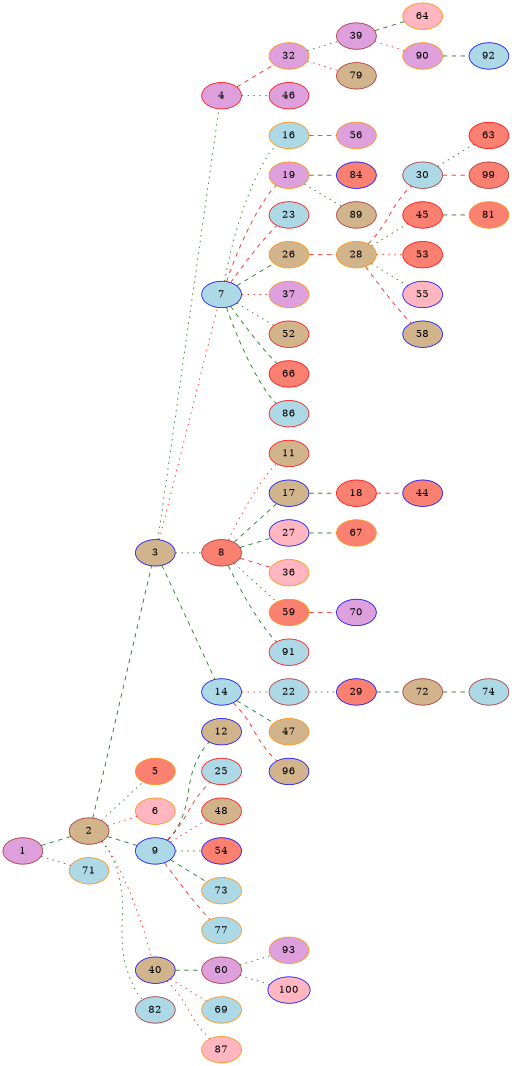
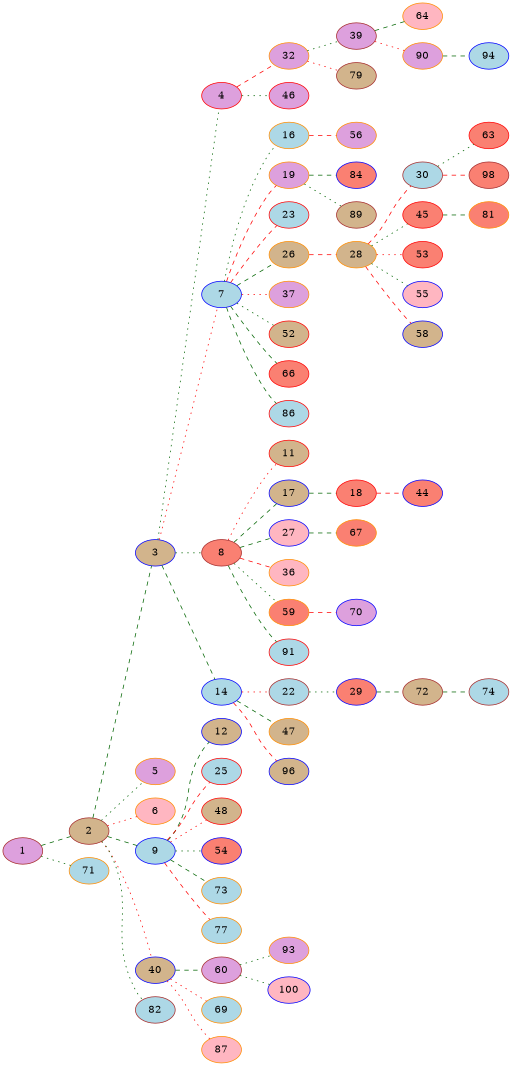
(489, 56) -> (489, 56)
(489, 175) -> (489, 175)
(155, 771) -> (155, 771)
